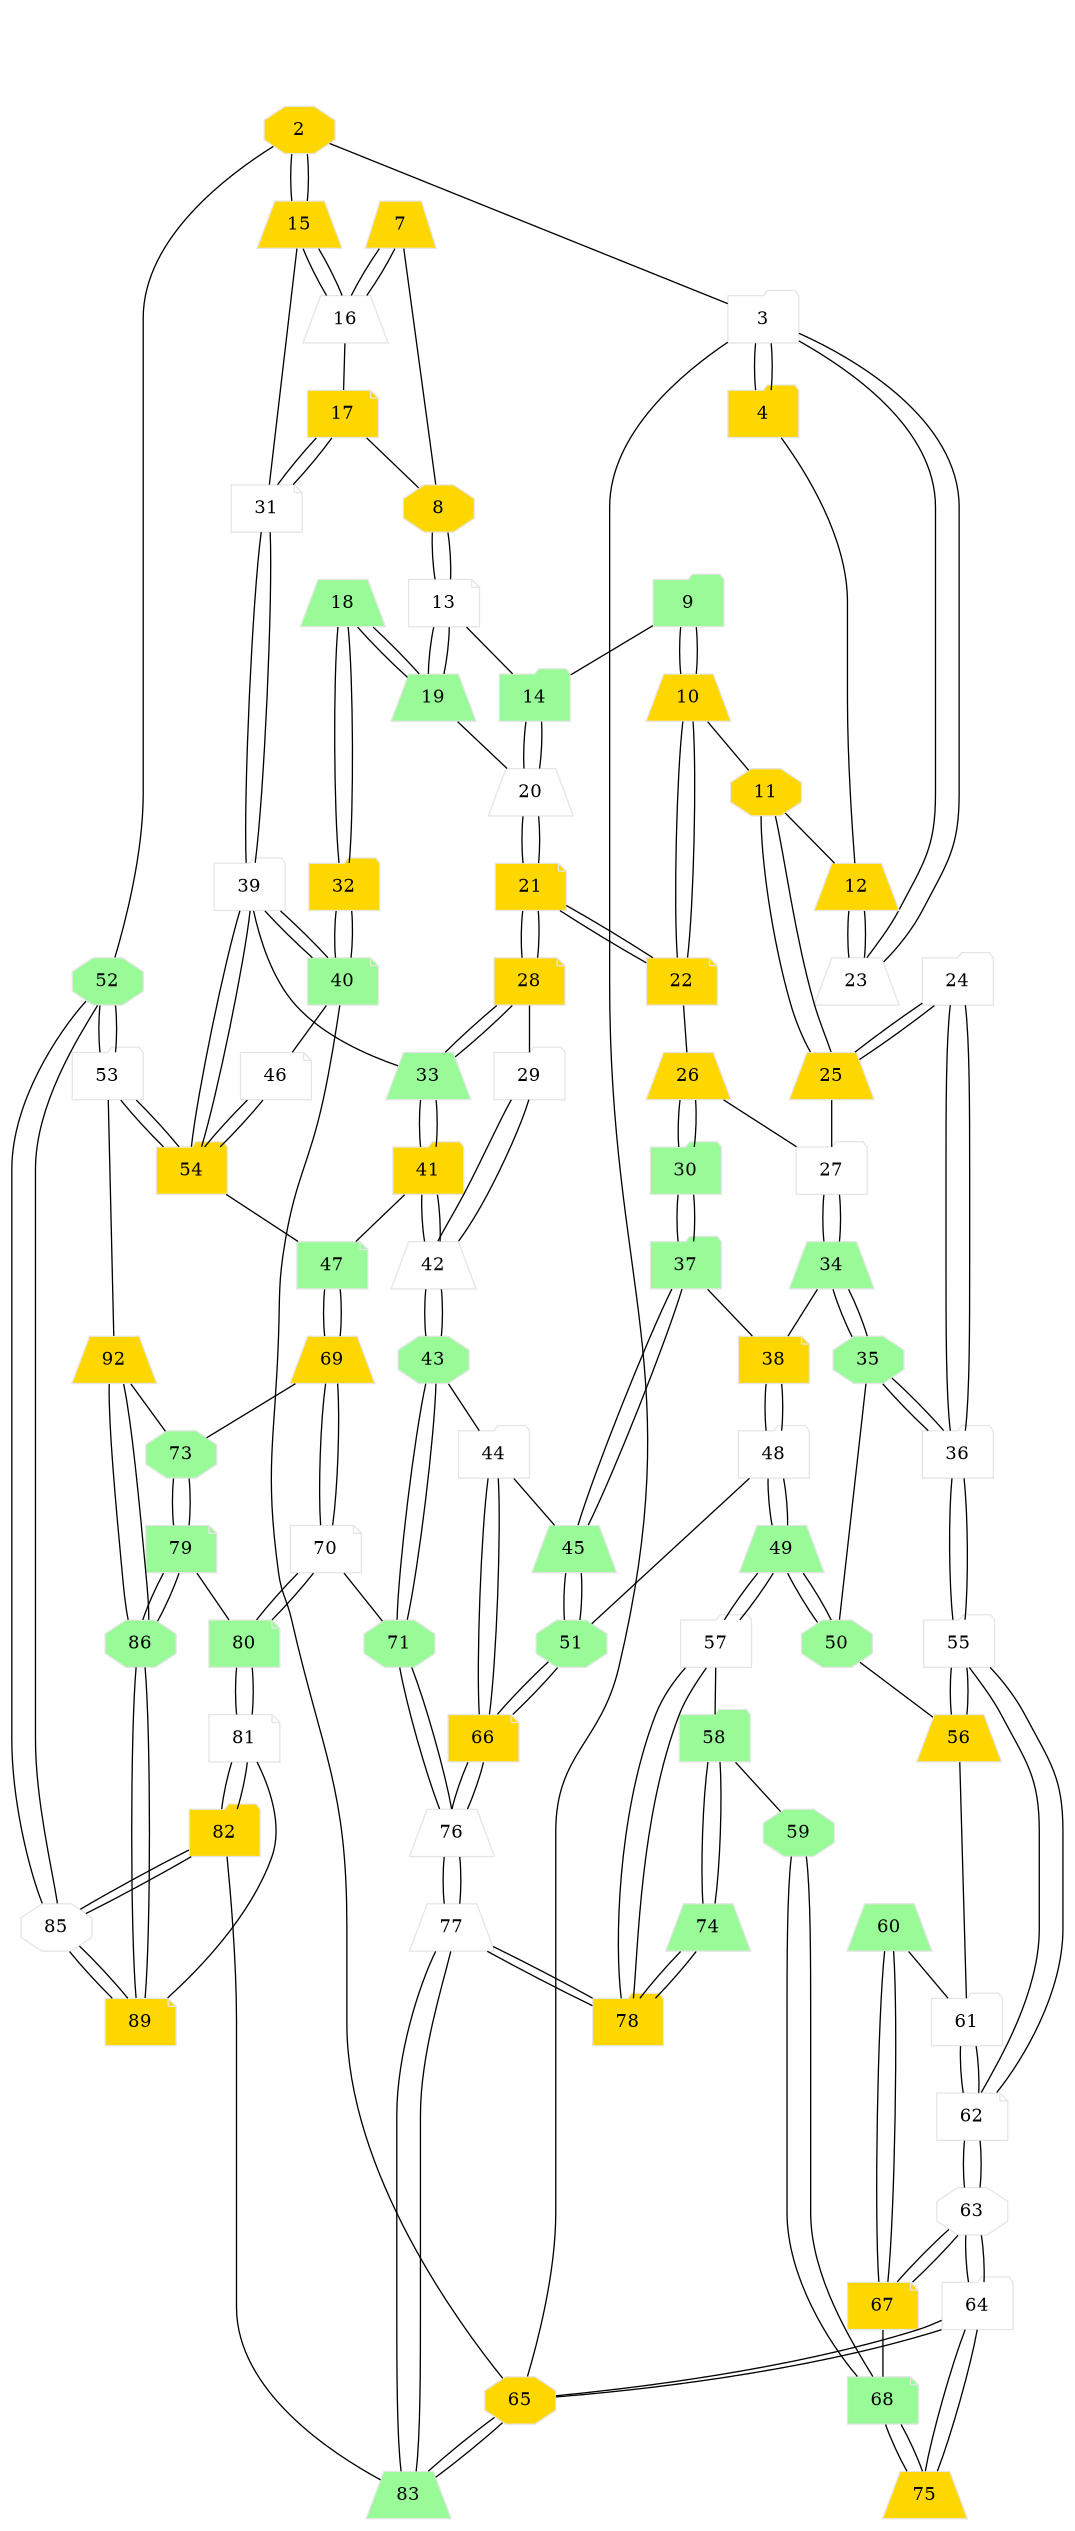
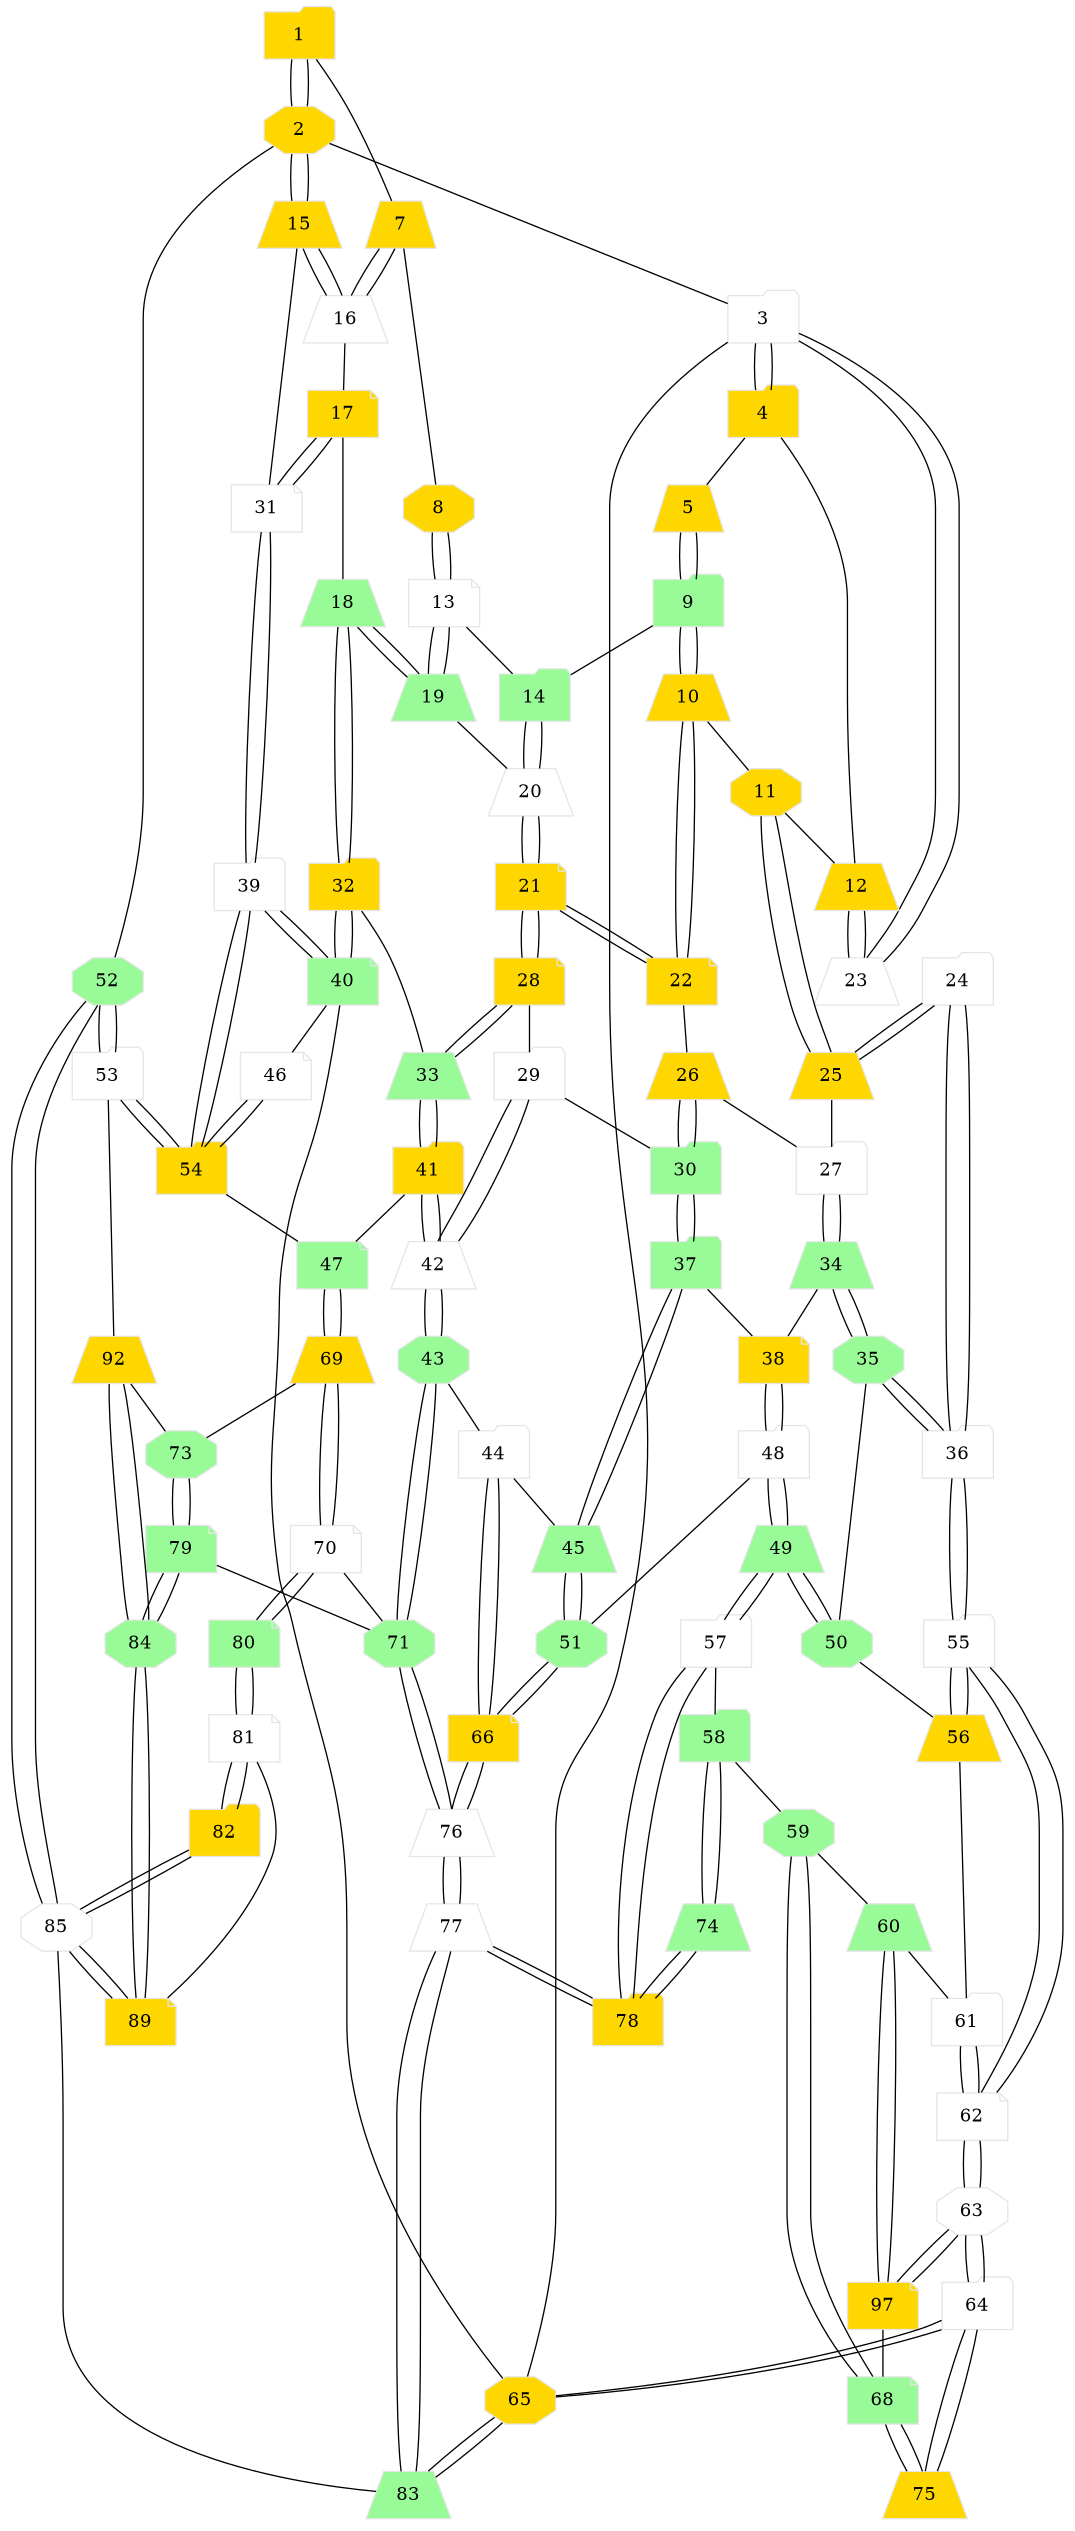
none -> (300, 35)
(393, 463) -> (343, 508)
none -> (688, 508)
(301, 1011) -> (399, 978)
none -> (607, 1123)
(213, 1597) -> (301, 1601)
(141, 1644) -> (141, 1644)
none -> (843, 1879)
(236, 2199) -> (67, 2326)
(883, 2306) -> (883, 2306)
